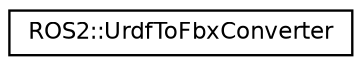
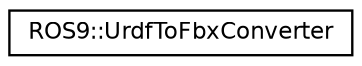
(181, 33) -> (181, 33)
